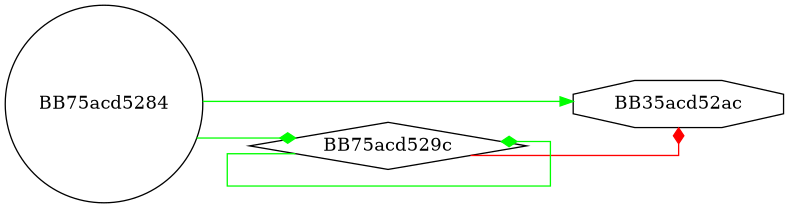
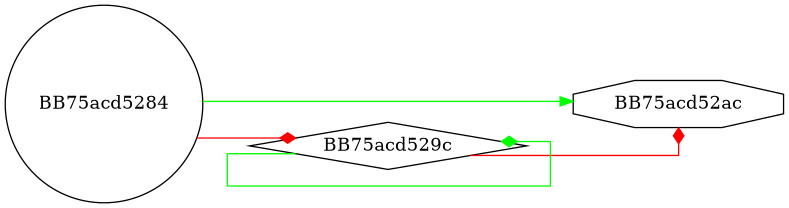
(678, 104) -> (678, 104)
(238, 138) -> (238, 138)
